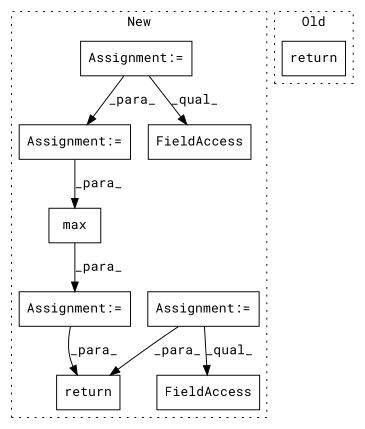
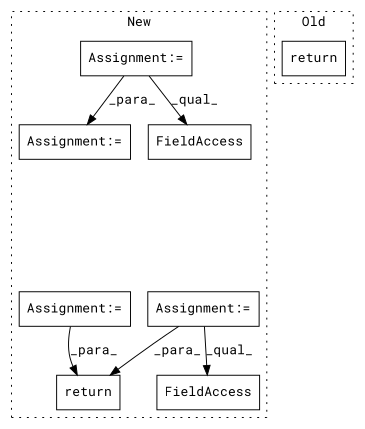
(75, 226) -> none
